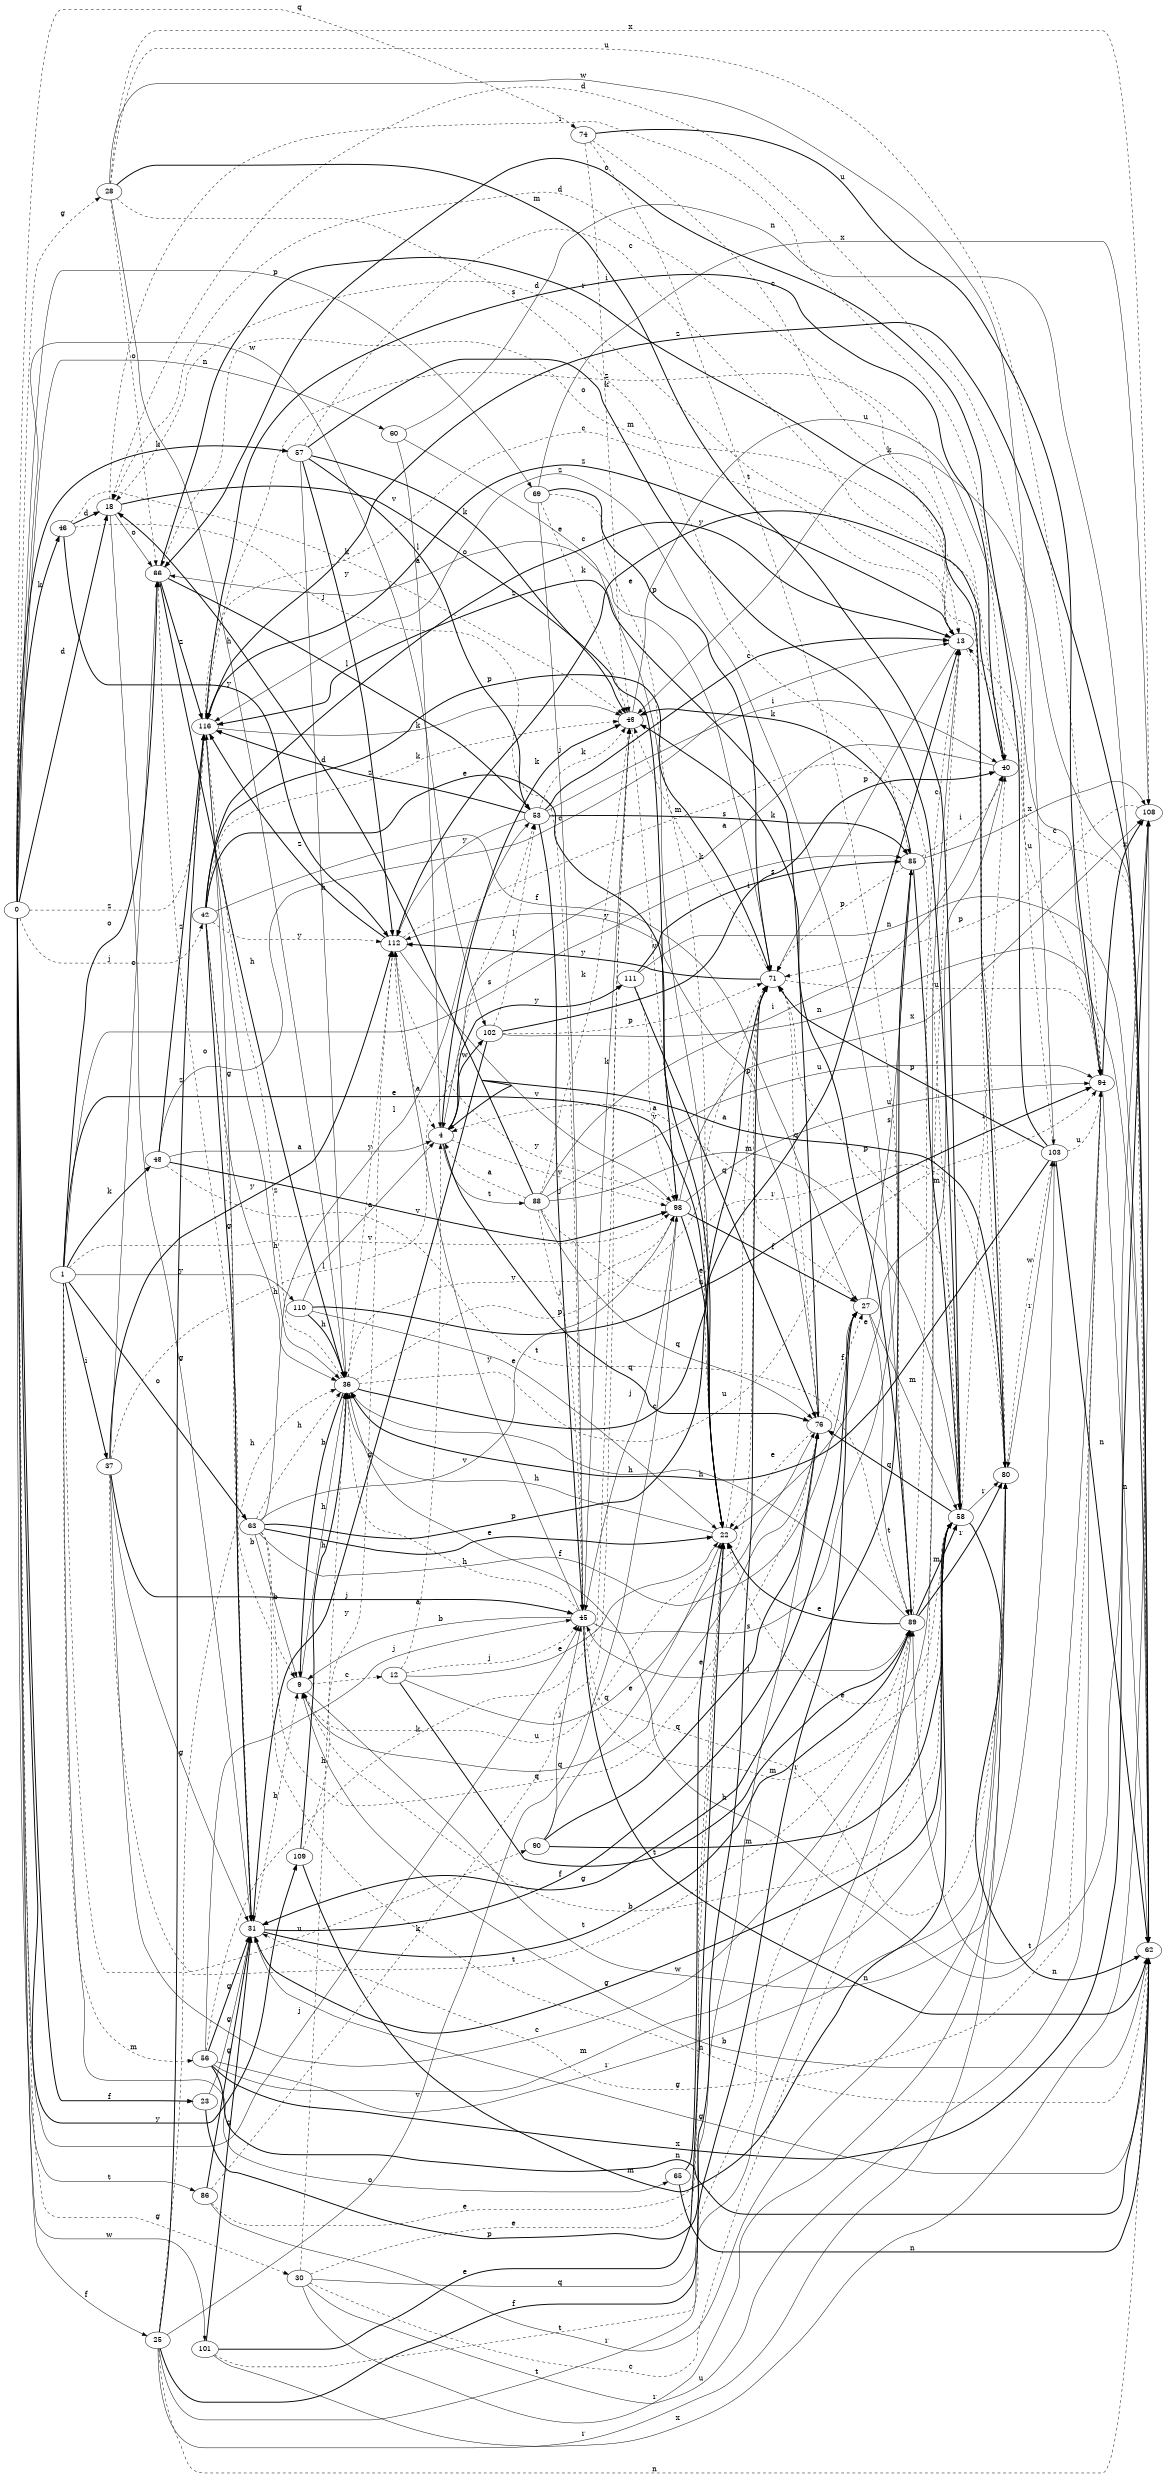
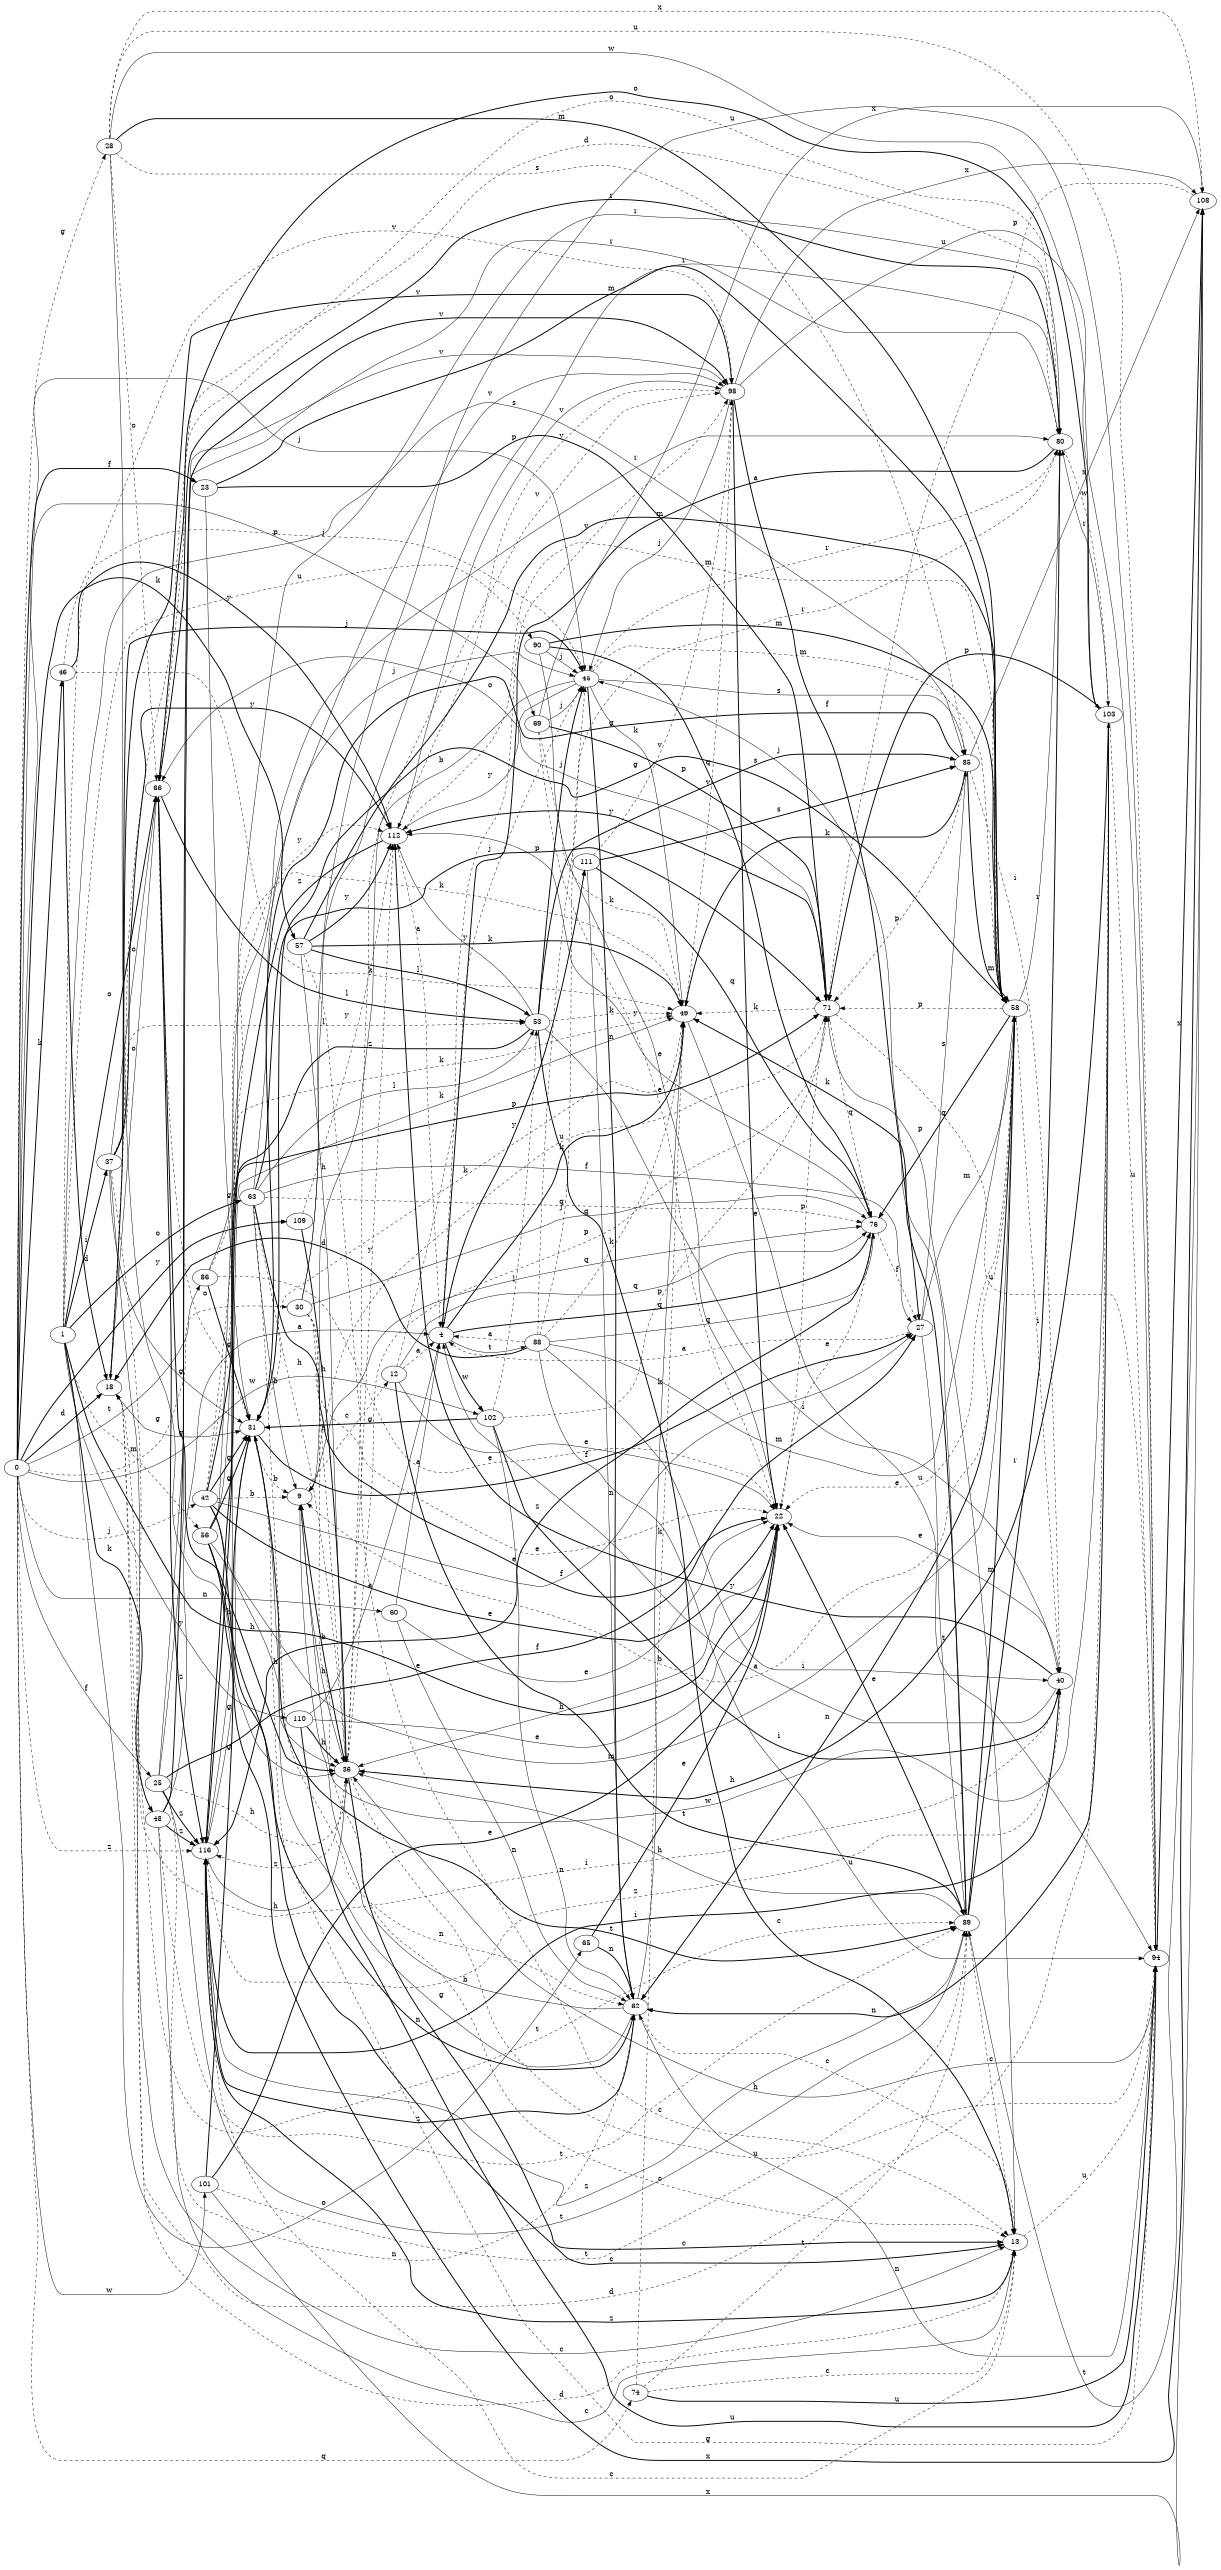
(603, 1489) -> (456, 1182)
(417, 1542) -> none
(756, 2142) -> (813, 372)
